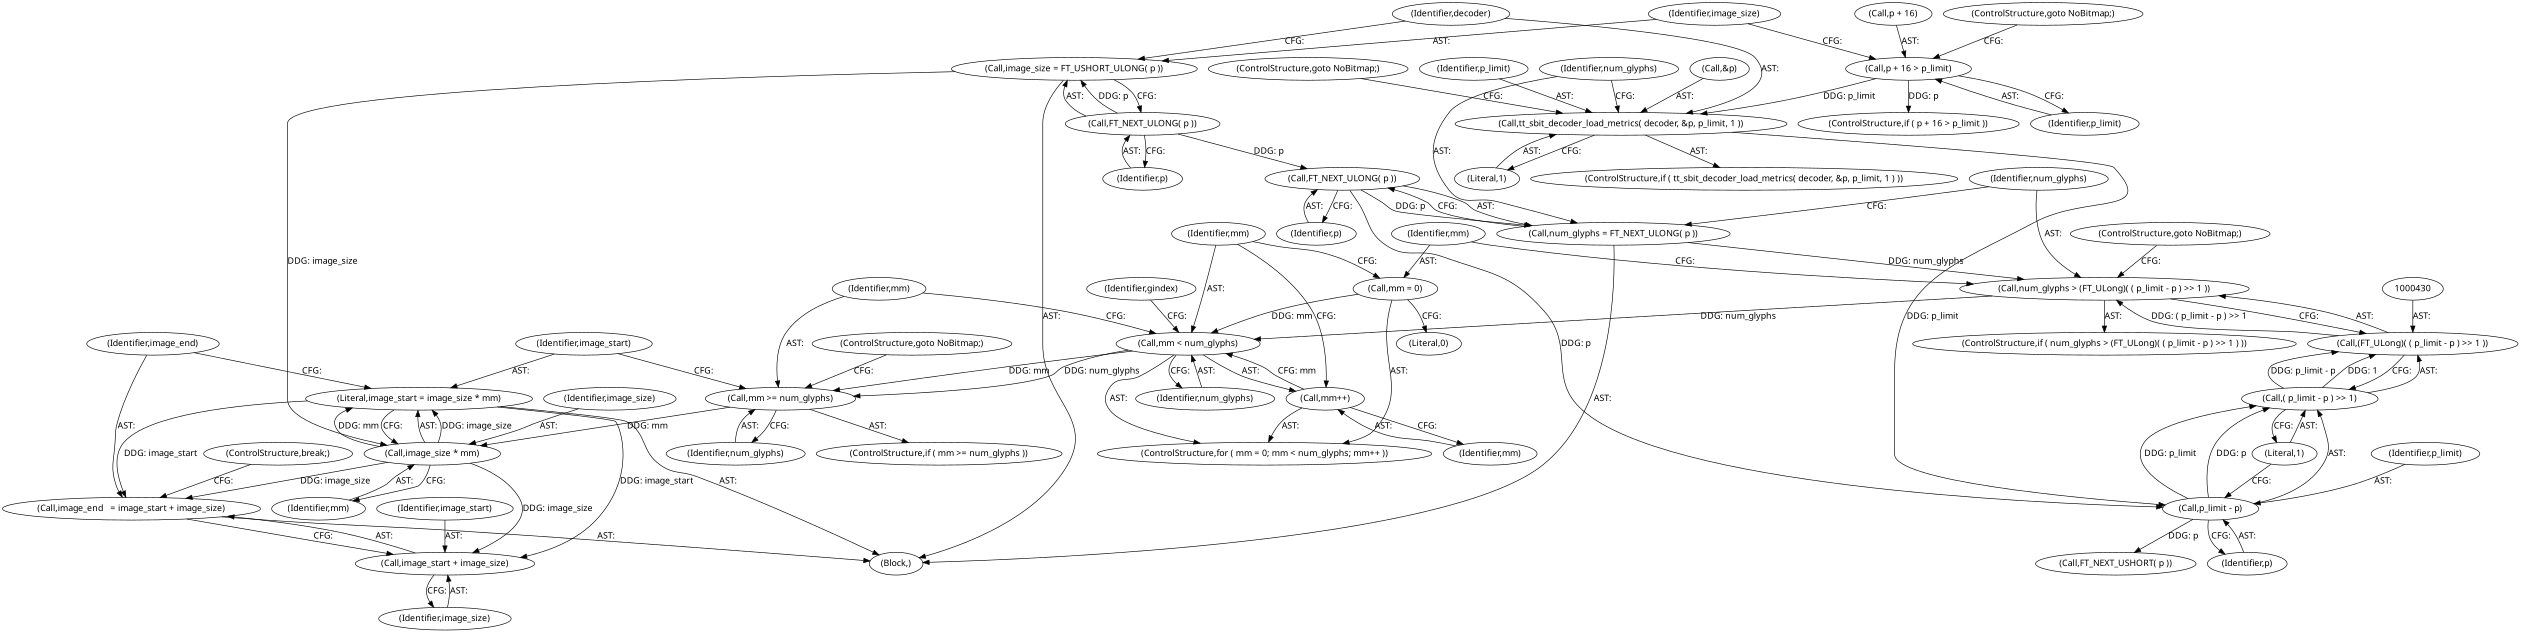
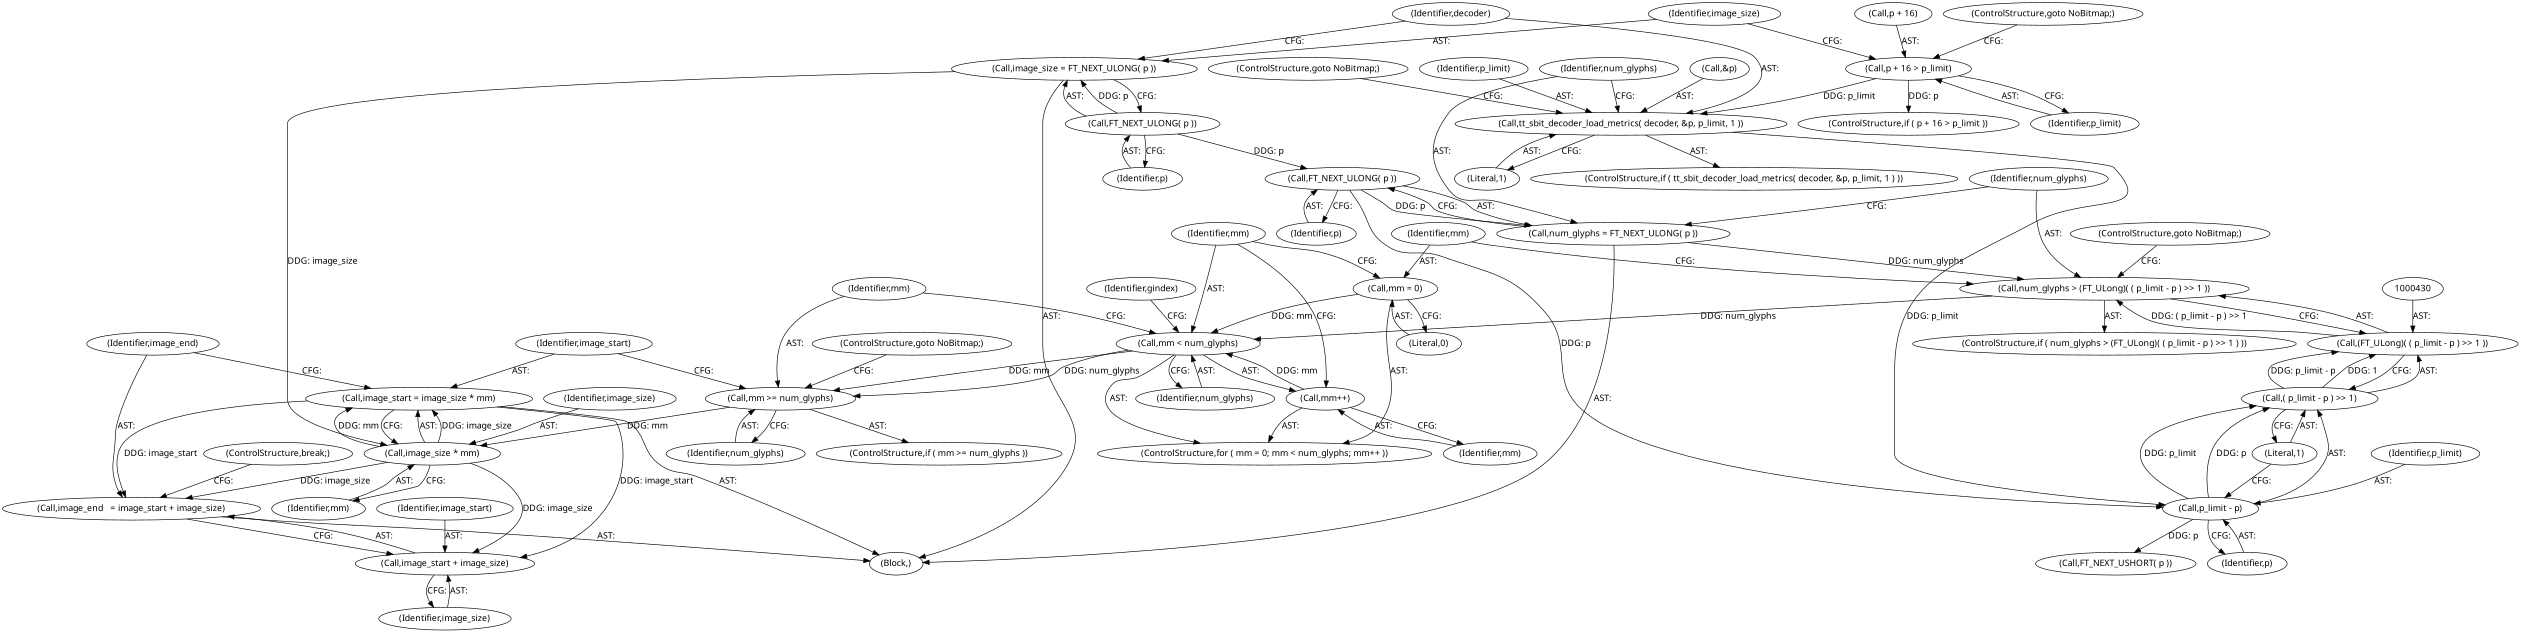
(1074, 69) -> (1074, 69)
none -> (1396, 323)
(1297, 371) -> (1297, 371)
(419, 399) -> (419, 399)
